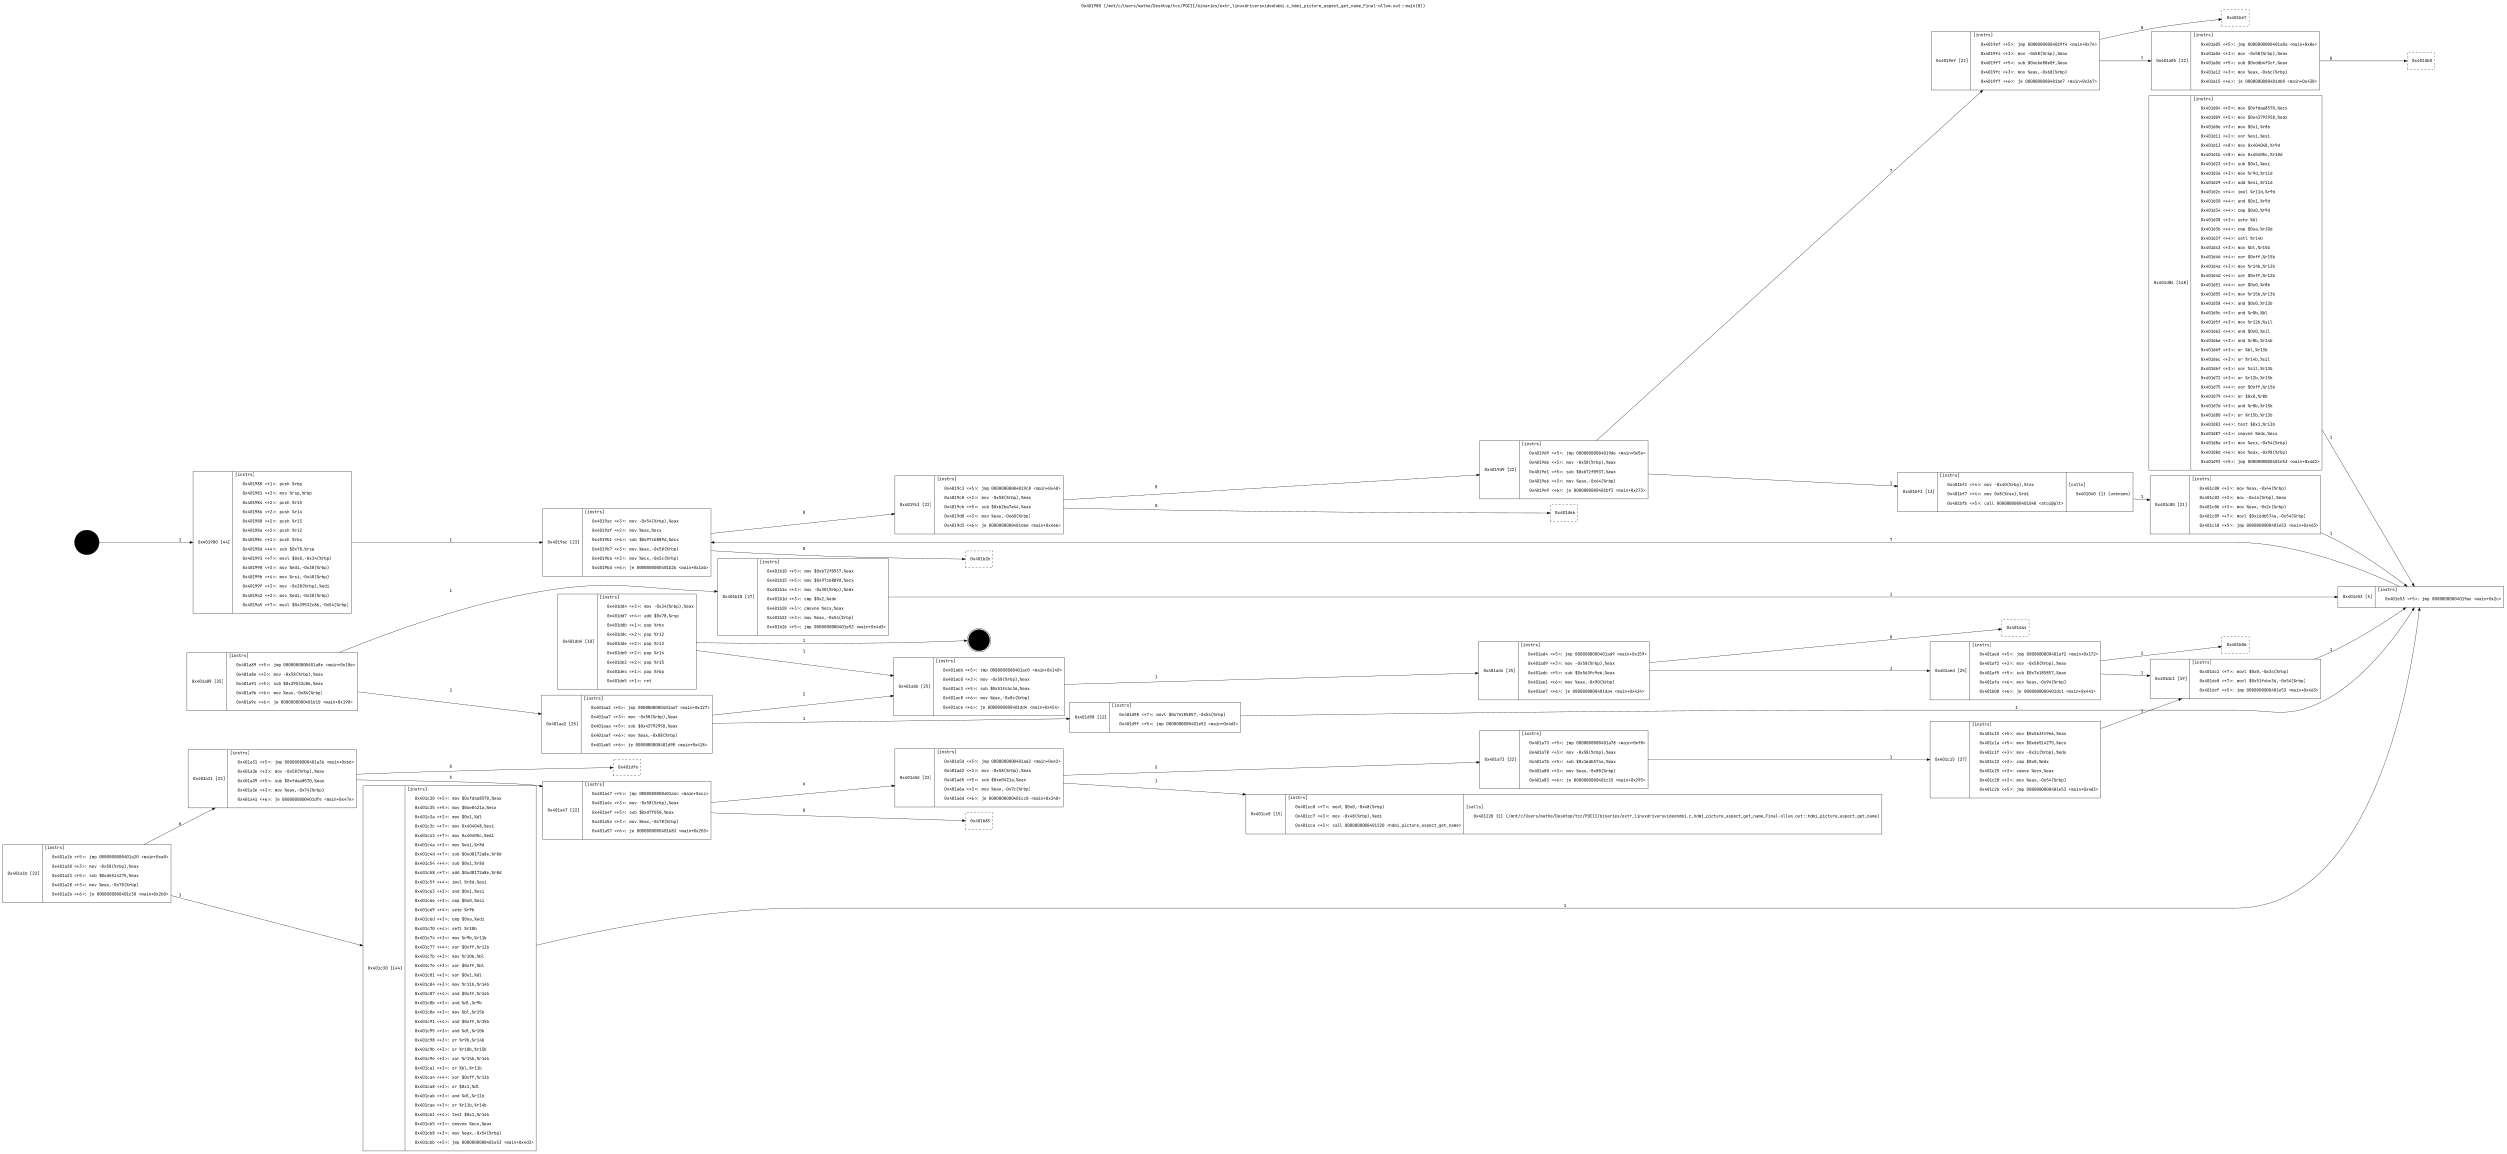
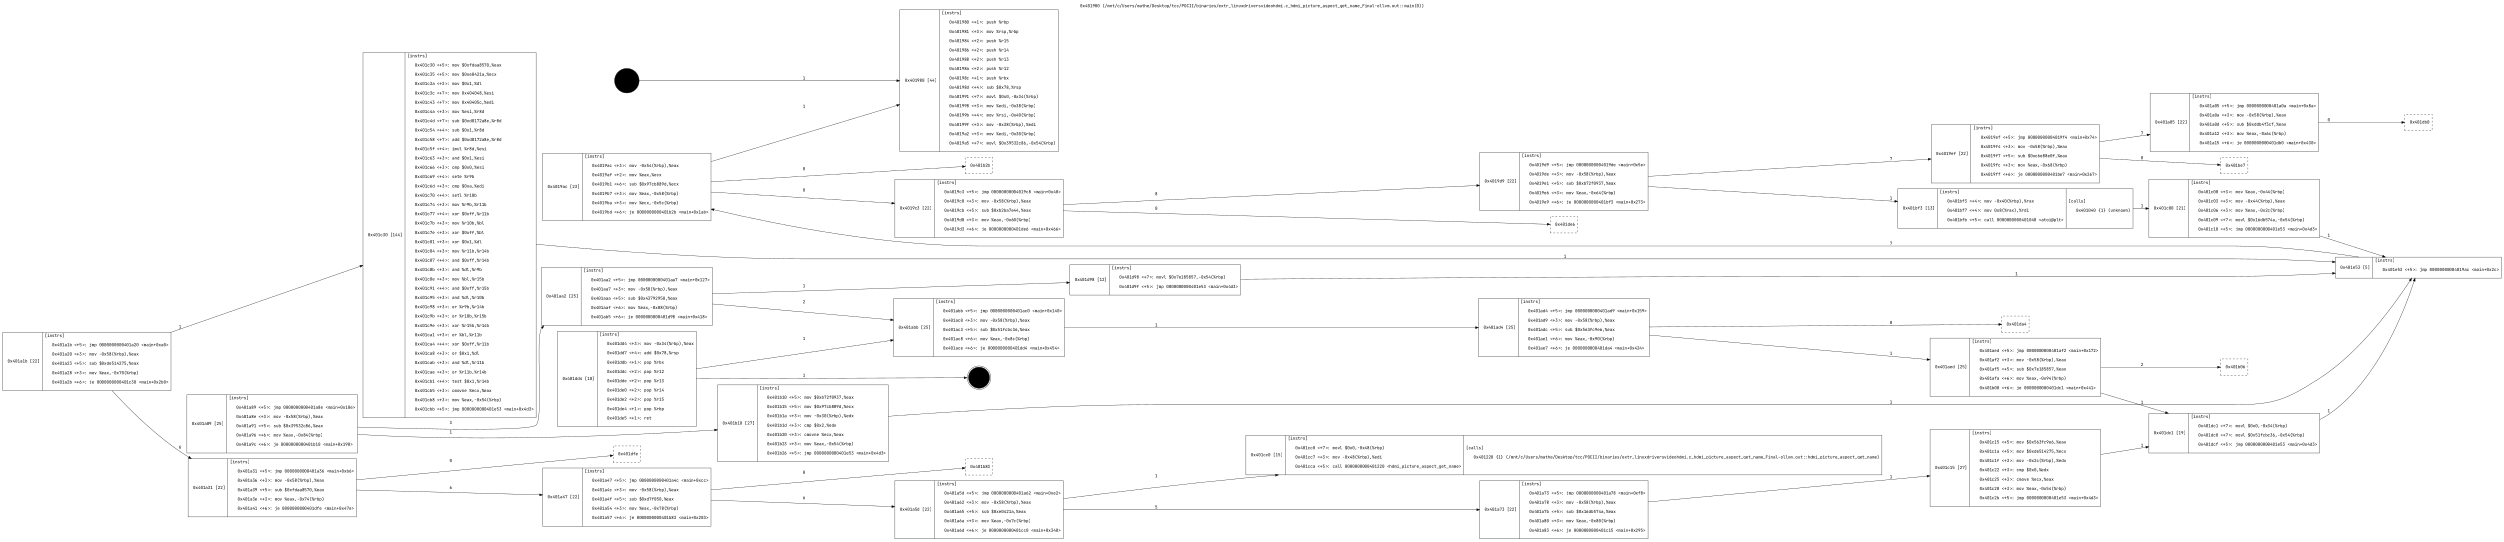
(2235, 283) -> none
(446, 542) -> (804, 134)
